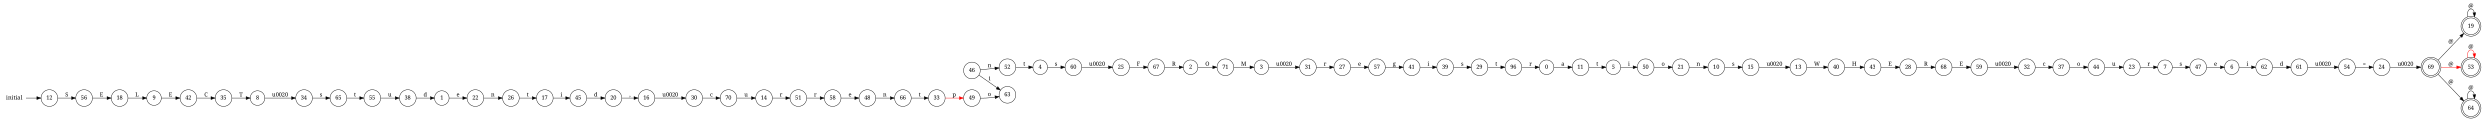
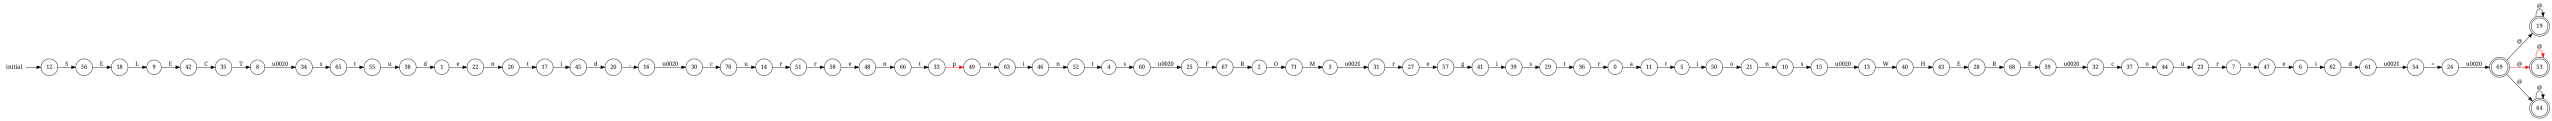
(1513, 67) -> (1582, 67)
(988, 81) -> (1022, 67)
